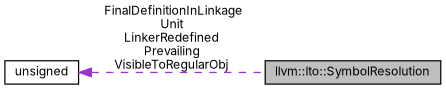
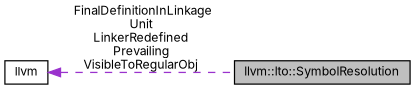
(42, 72) -> (26, 72)
